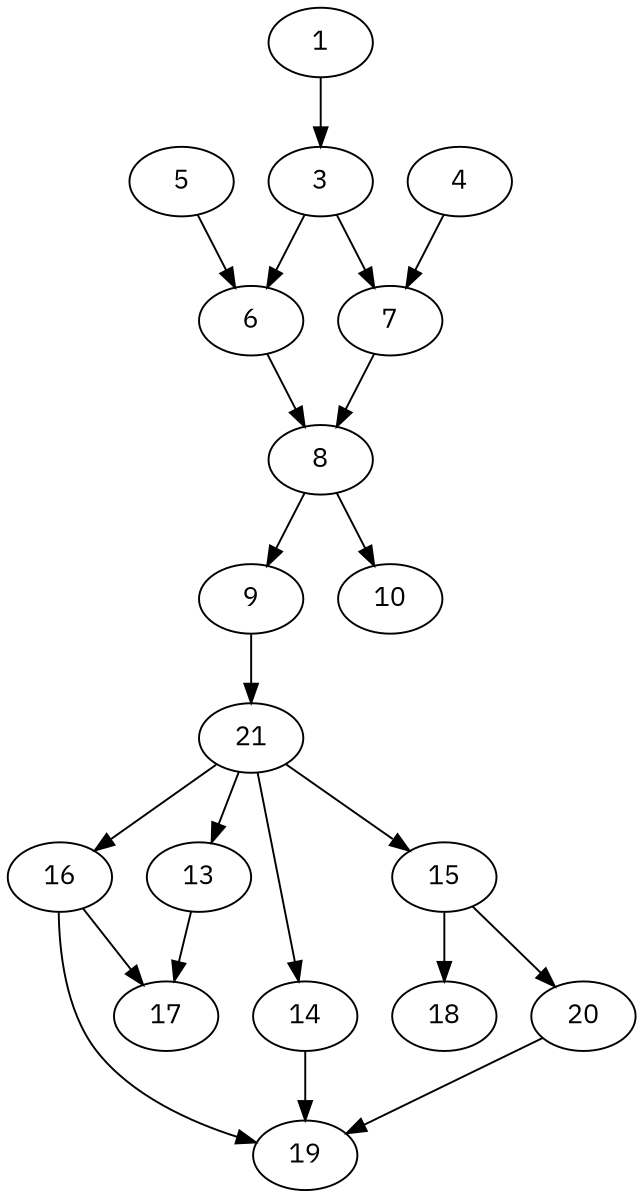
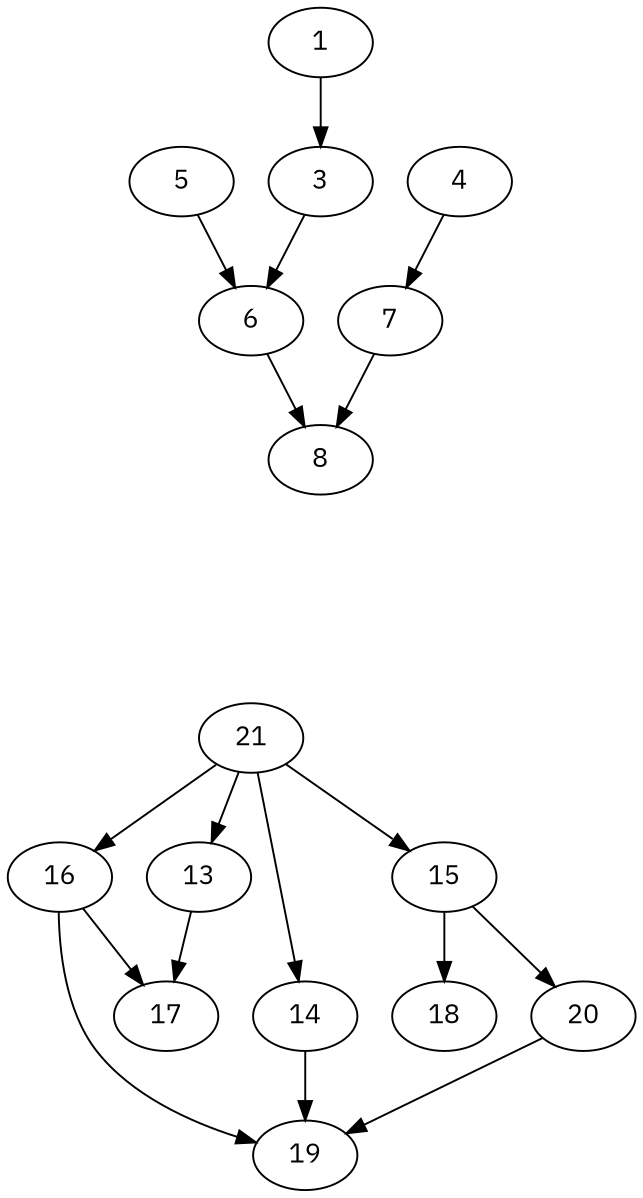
(351, 242) -> none
(251, 599) -> none
(390, 599) -> none
